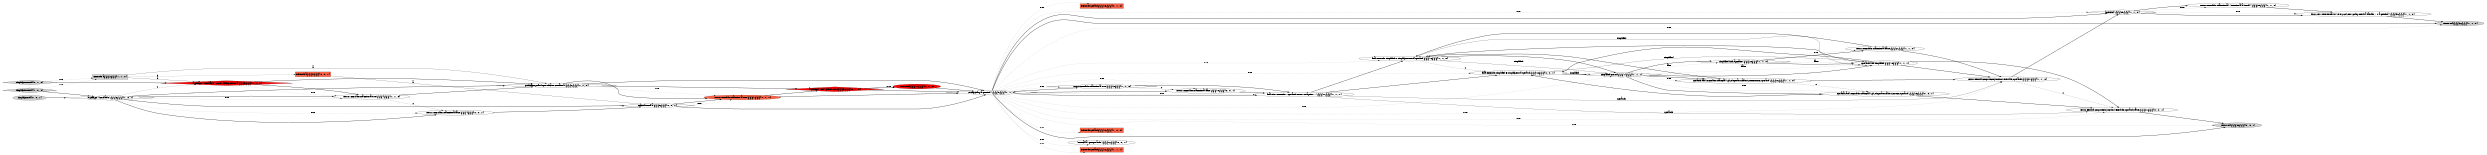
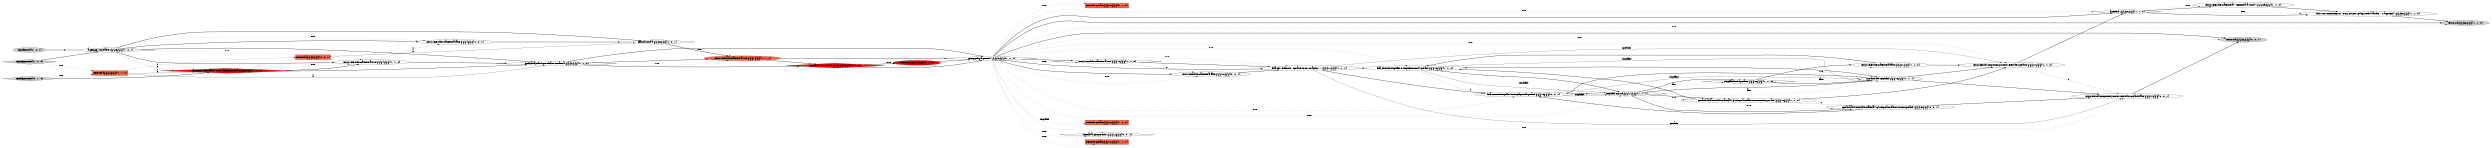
(110, 77) -> (110, 73)
(831, 109) -> none
(1042, 127) -> (1044, 119)
(1102, 143) -> (1107, 135)
